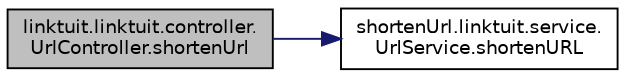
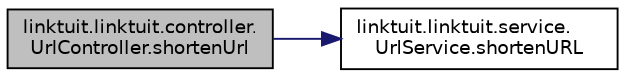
(479, 39) -> (479, 39)
